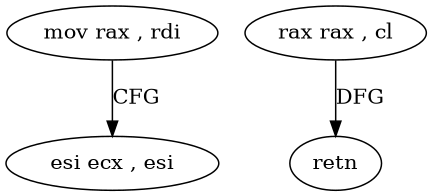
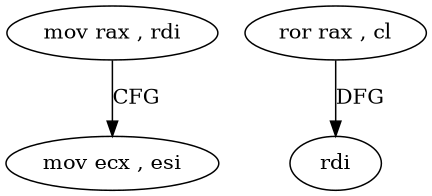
(336, 33) -> (336, 33)
(112, 163) -> (112, 163)
(336, 163) -> (336, 163)
